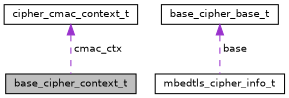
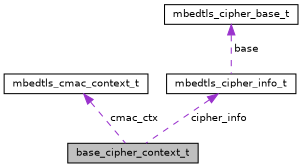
(71, 14) -> (76, 84)
(220, 14) -> (231, 14)
none -> (178, 122)
